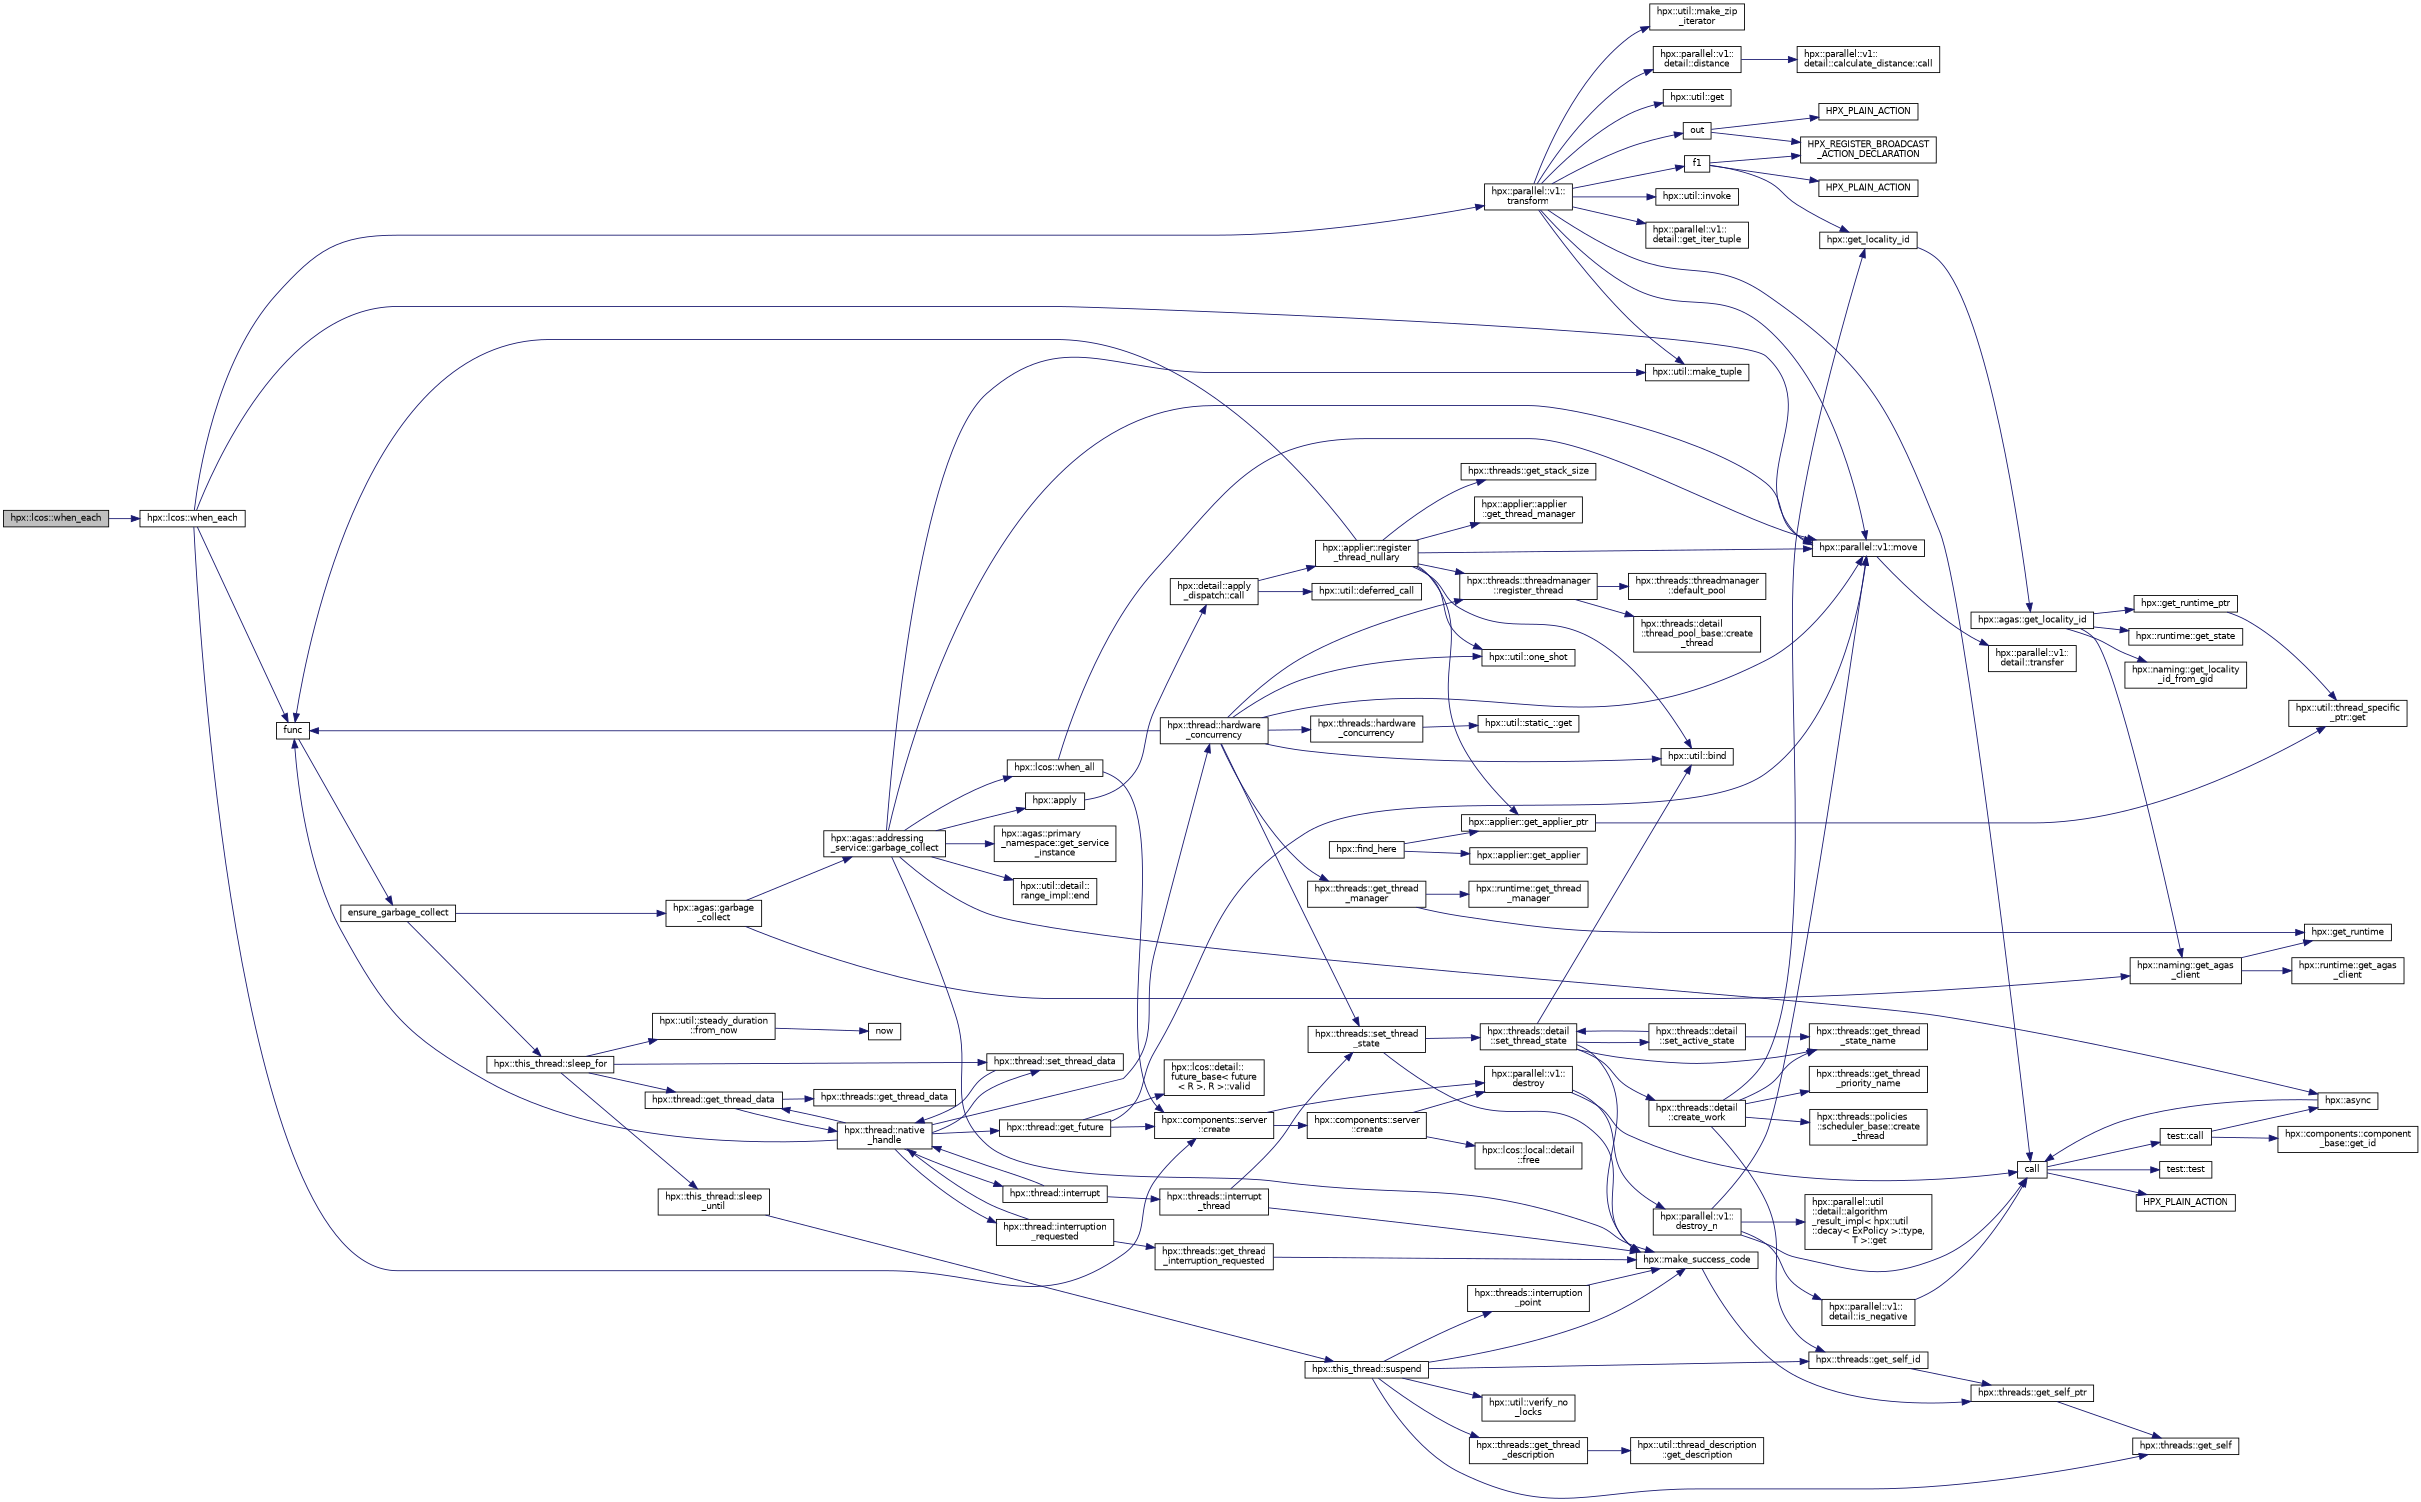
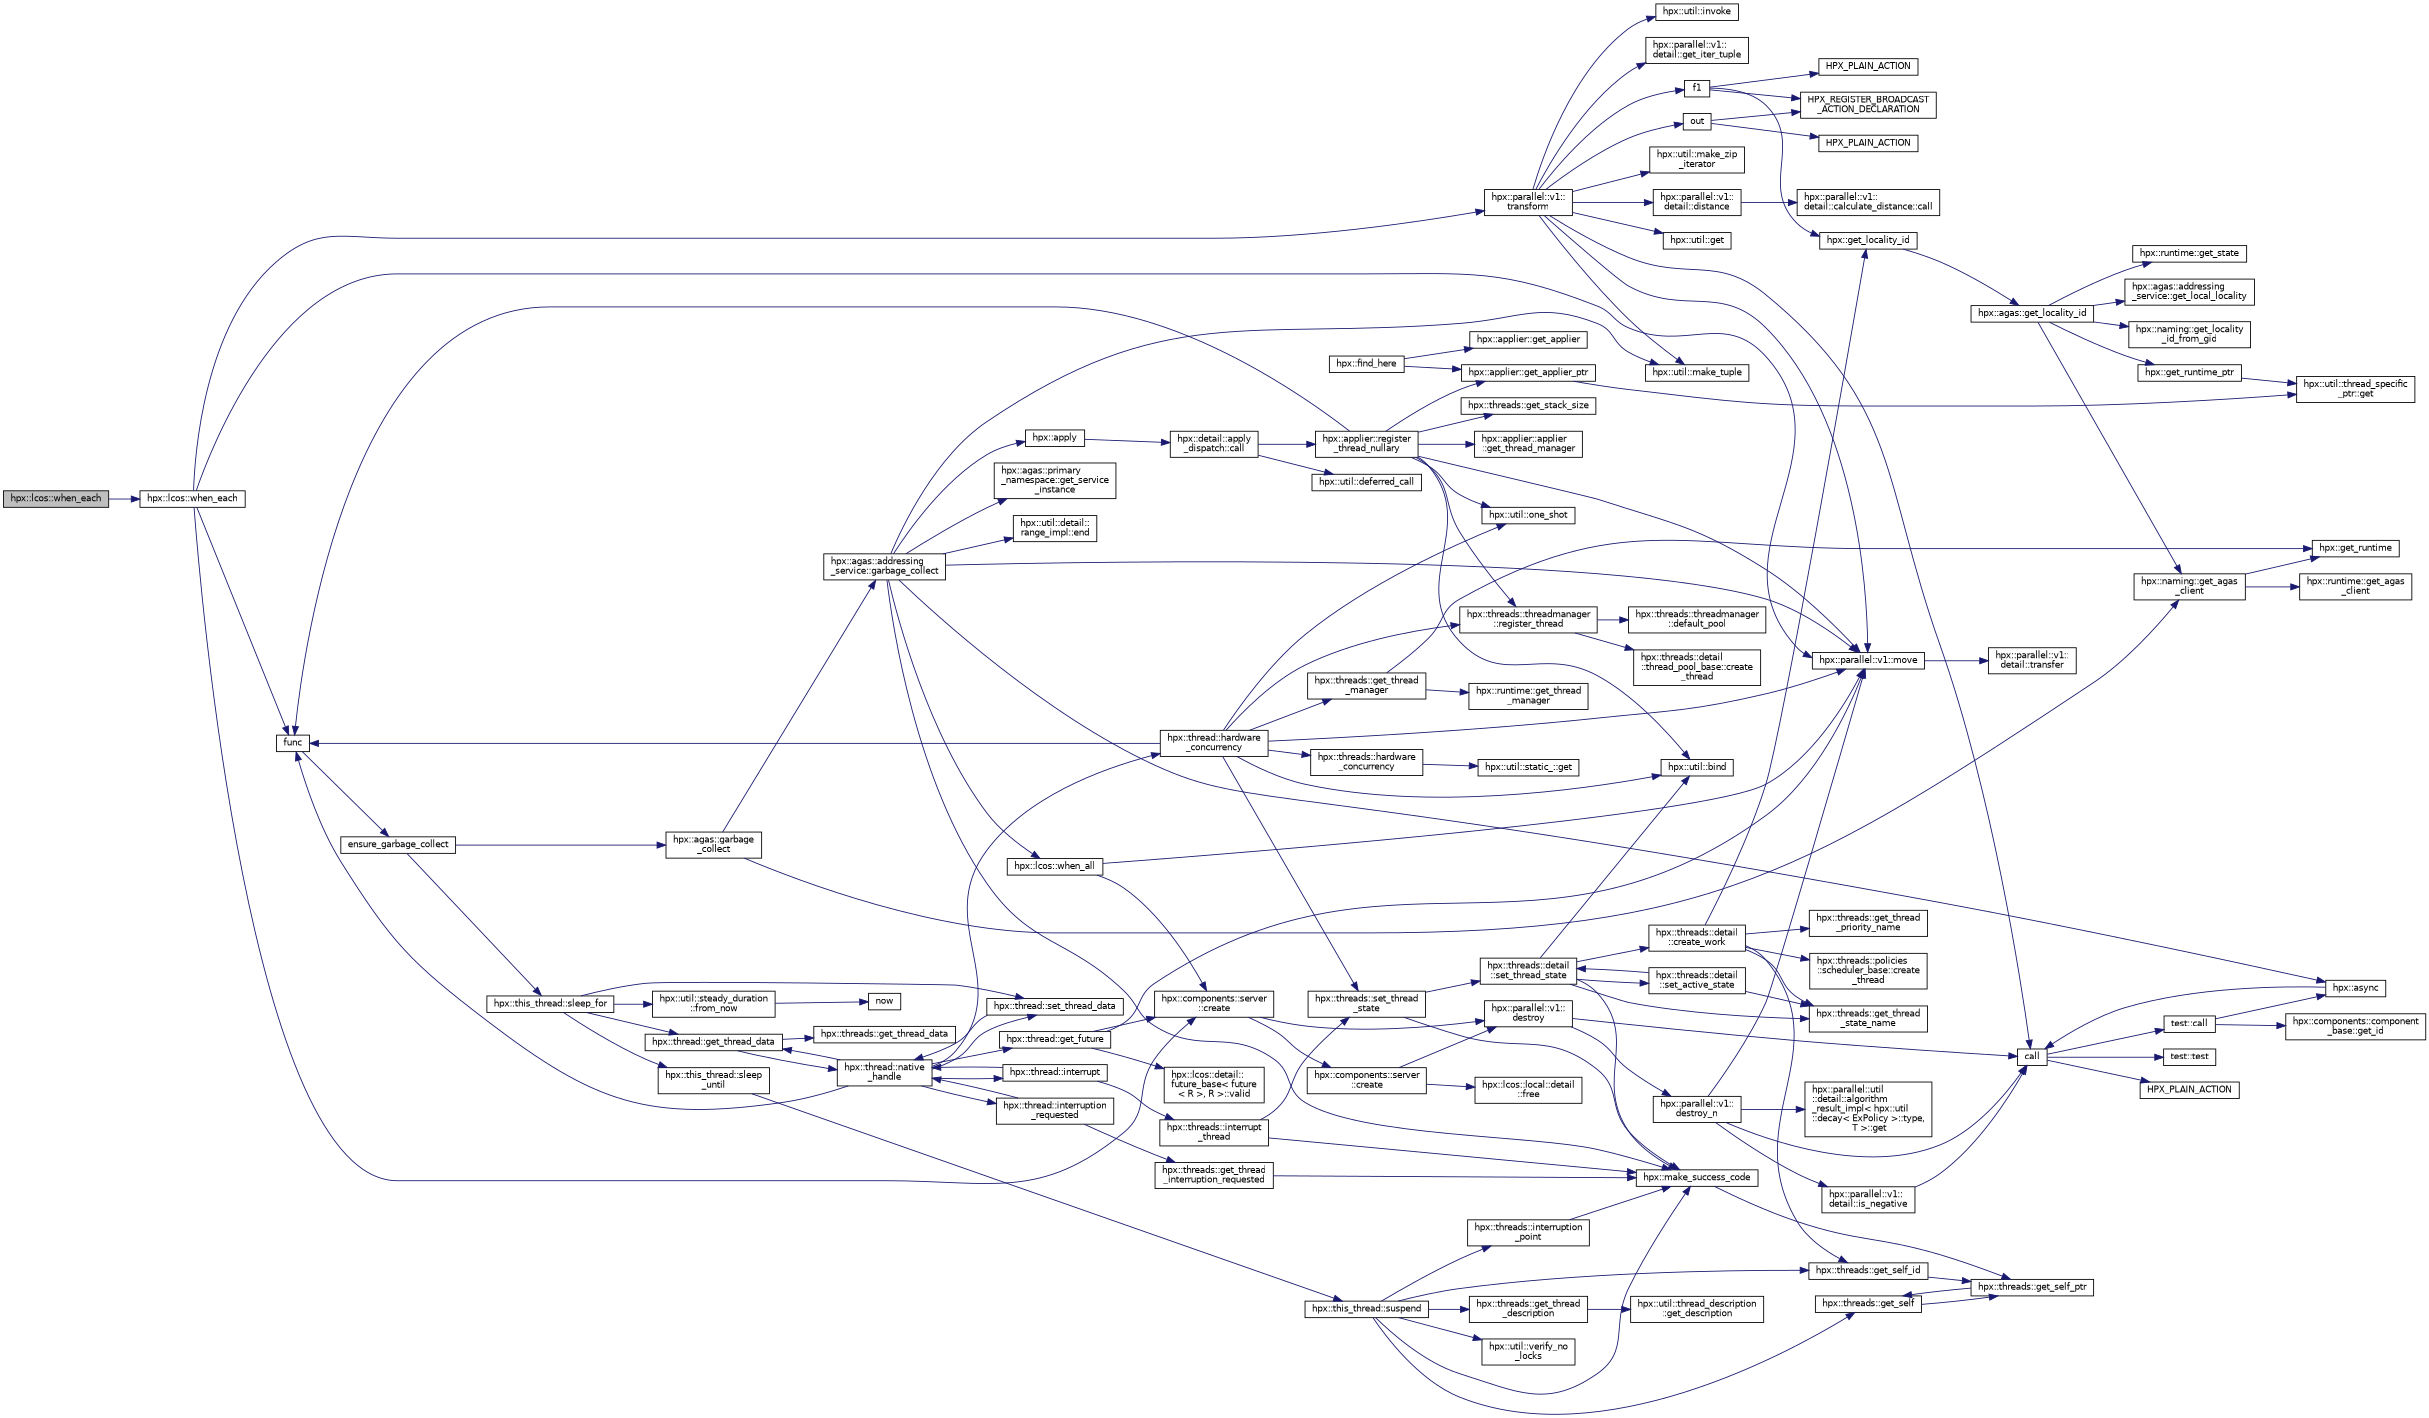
none -> (2190, 292)
none -> (1955, 1301)
